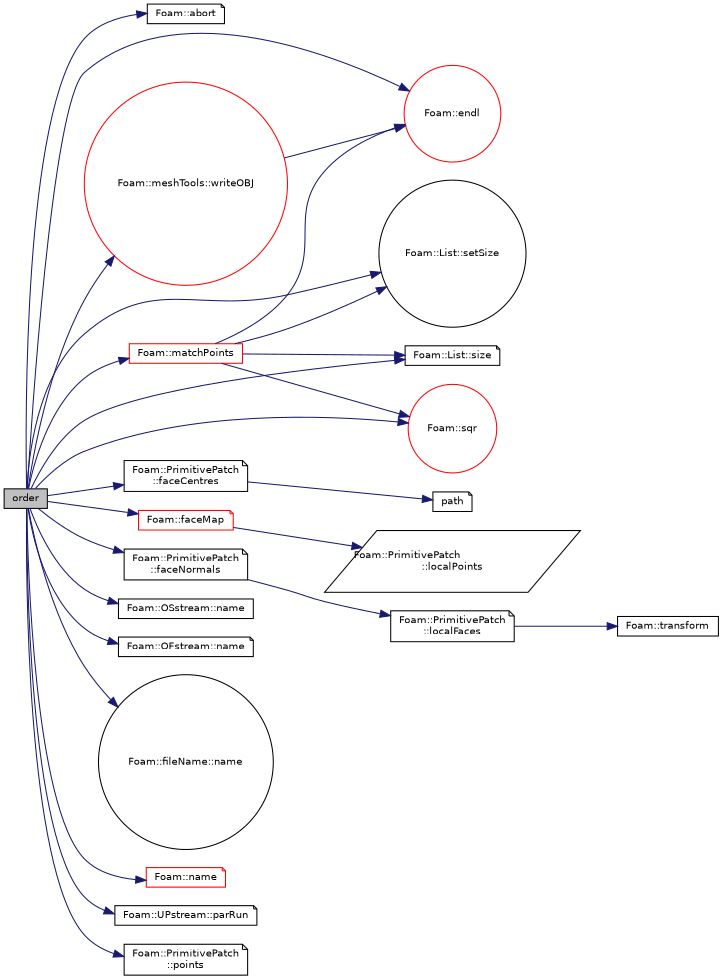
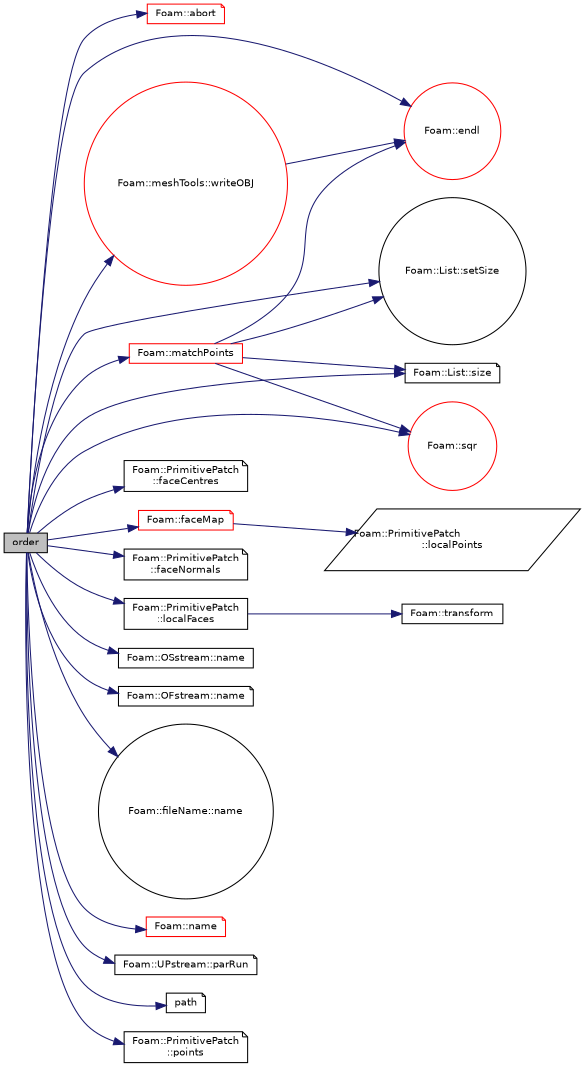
(186, 14) -> (186, 14)
(335, 490) -> (54, 913)
(313, 599) -> (72, 582)
(452, 626) -> (186, 614)
